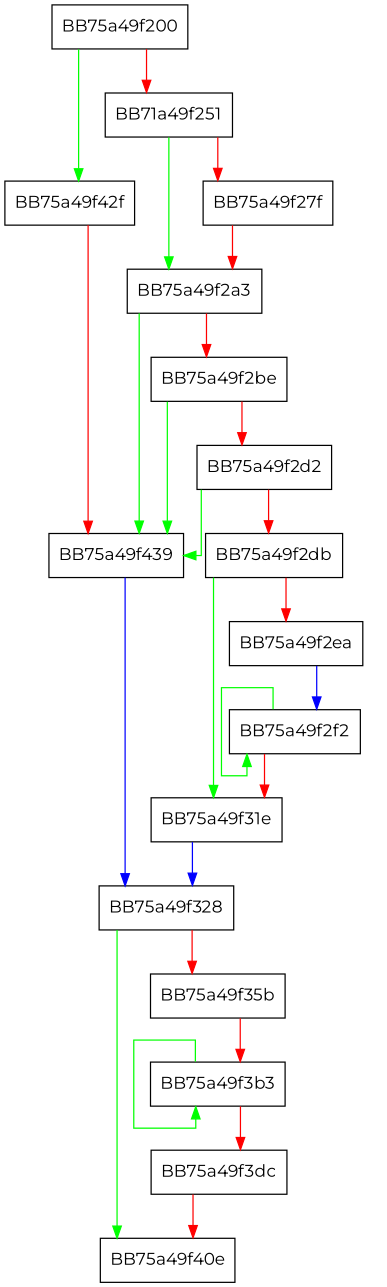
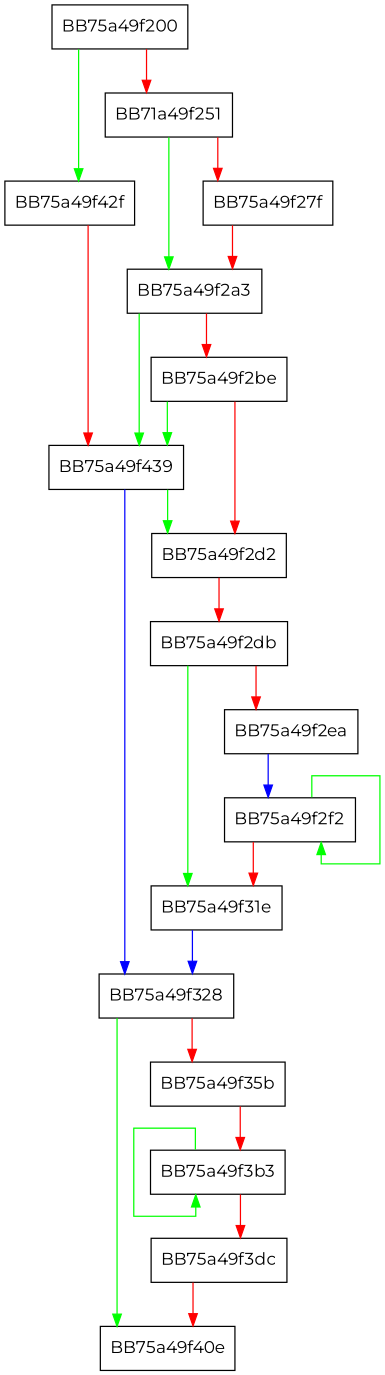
(201, 525) -> (168, 505)
